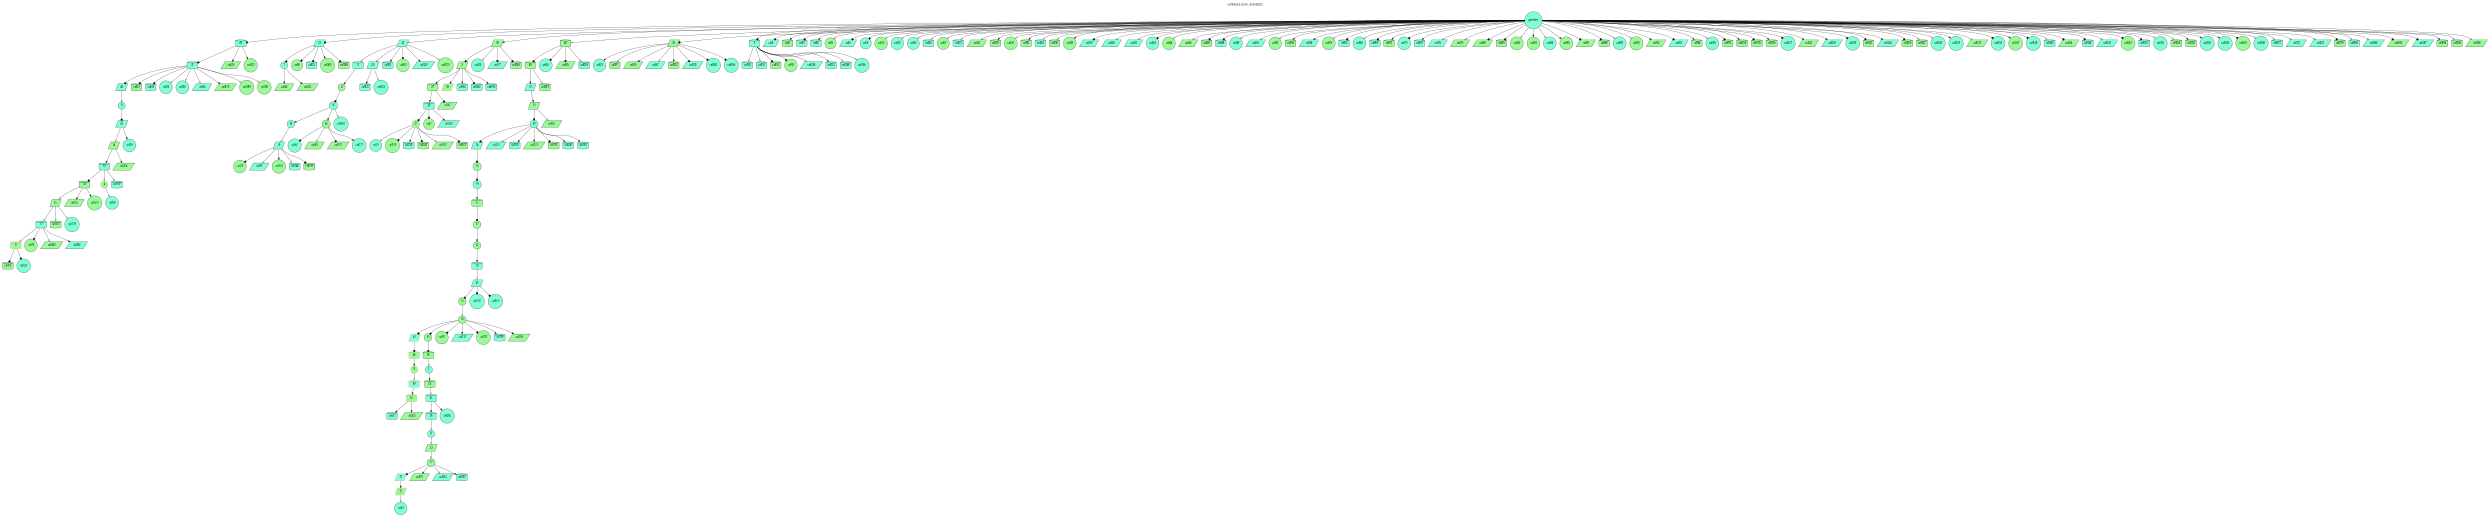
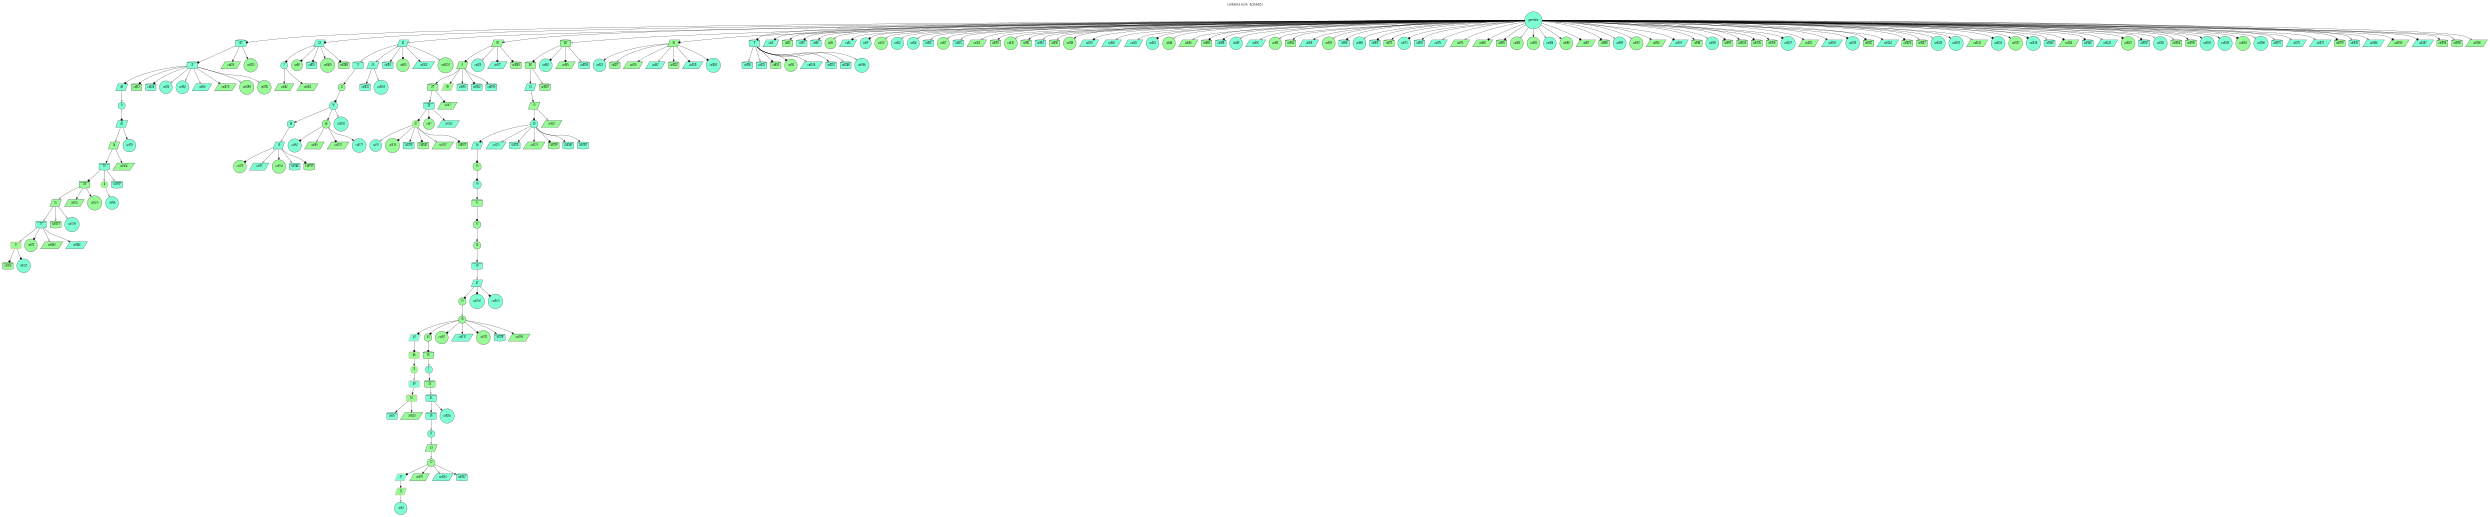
(731, 65) -> none
